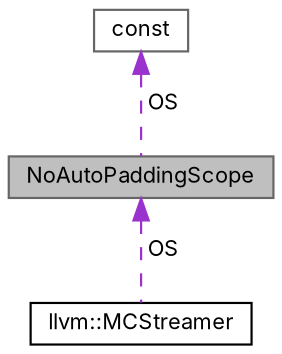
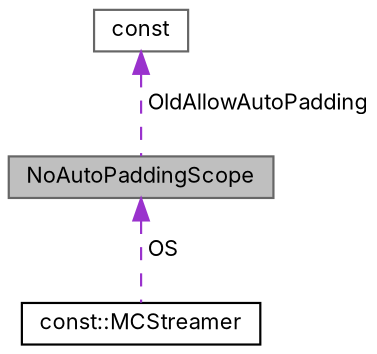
(161, 104) -> (255, 104)
(141, 324) -> (141, 324)
